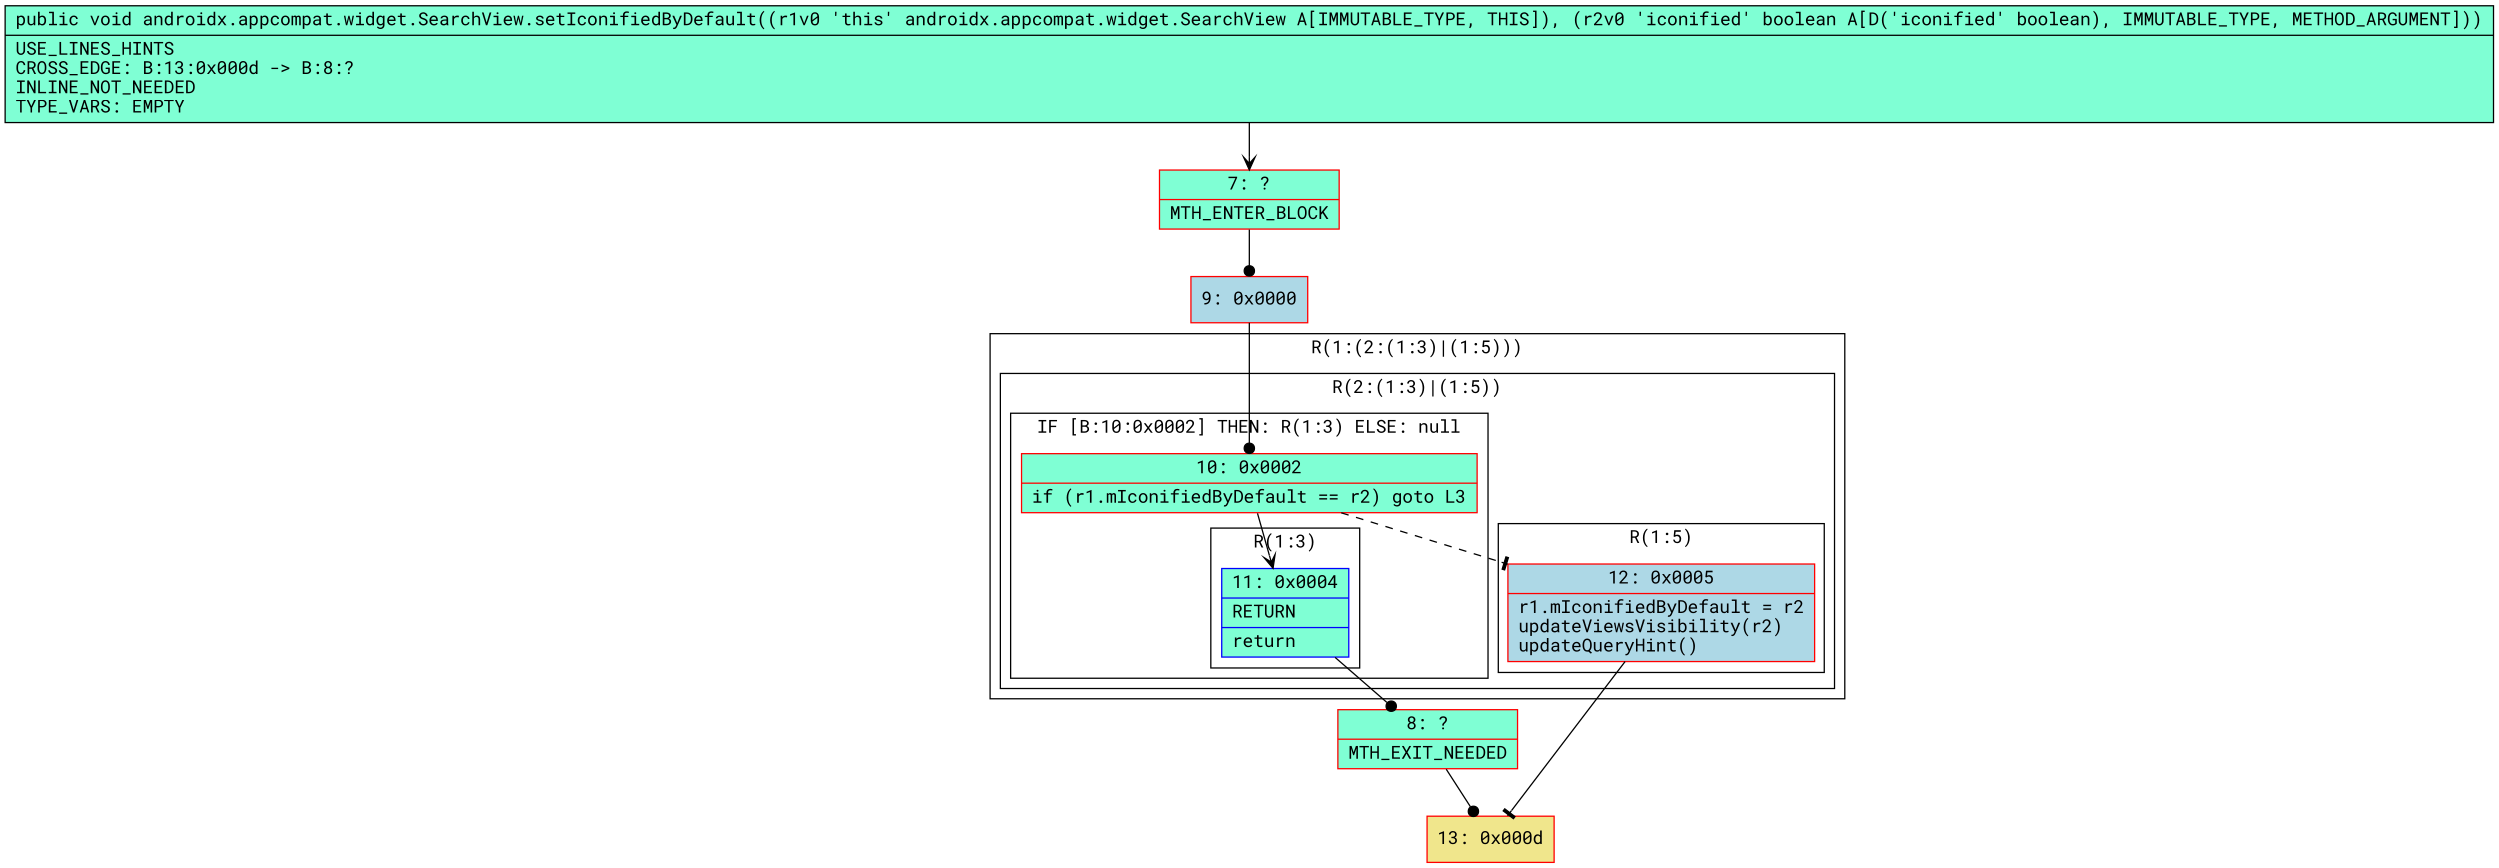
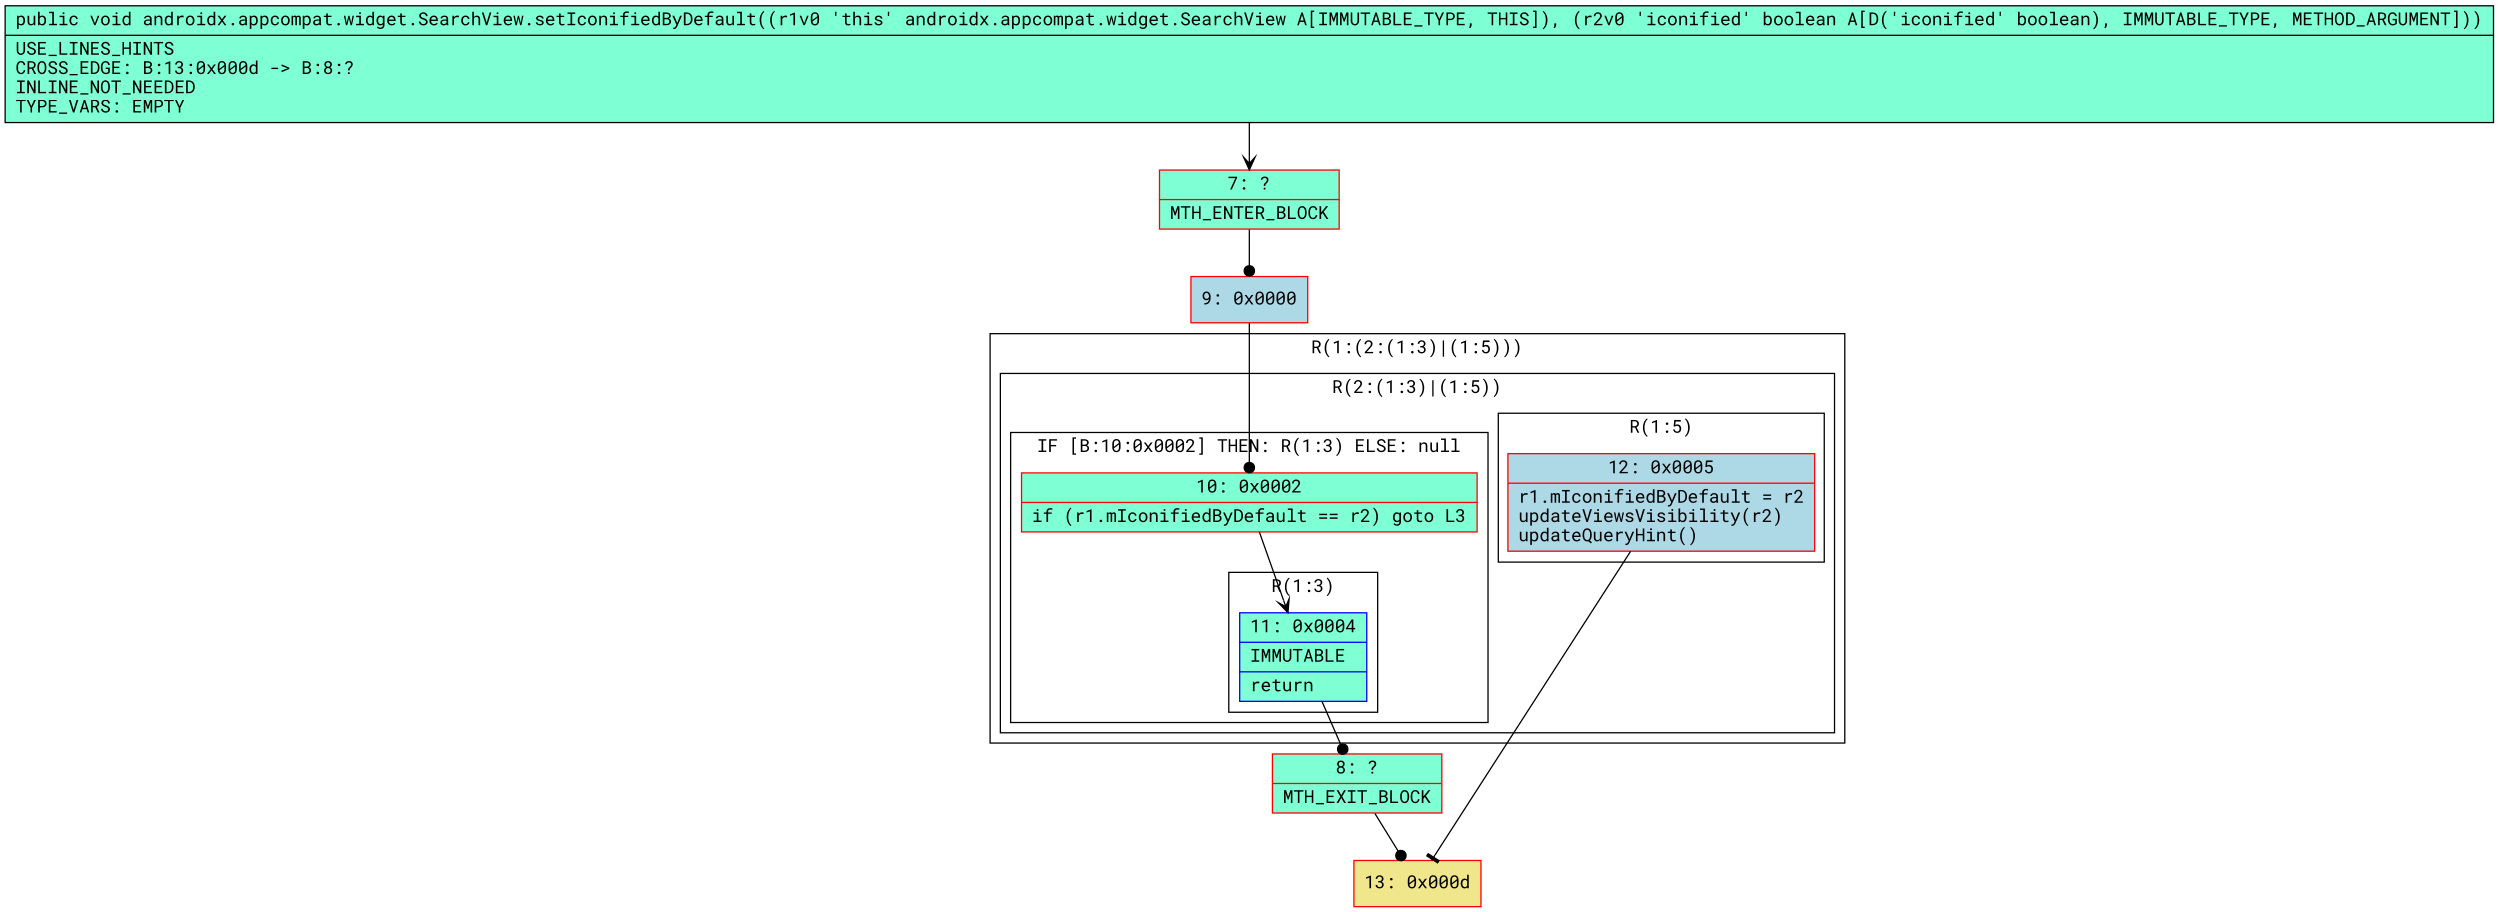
(1421, 538) -> none
(1264, 612) -> (1298, 656)
(1428, 753) -> (1357, 798)
